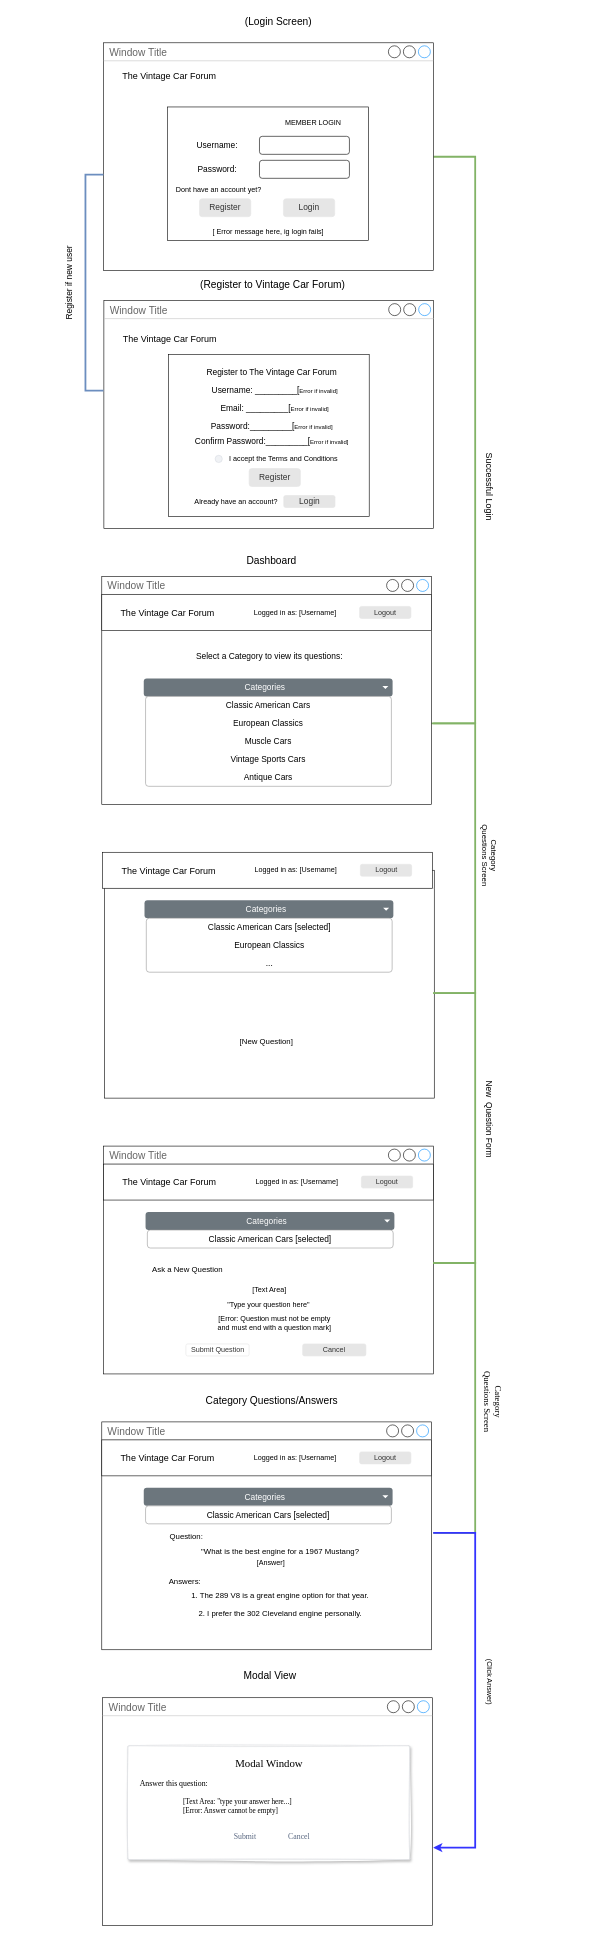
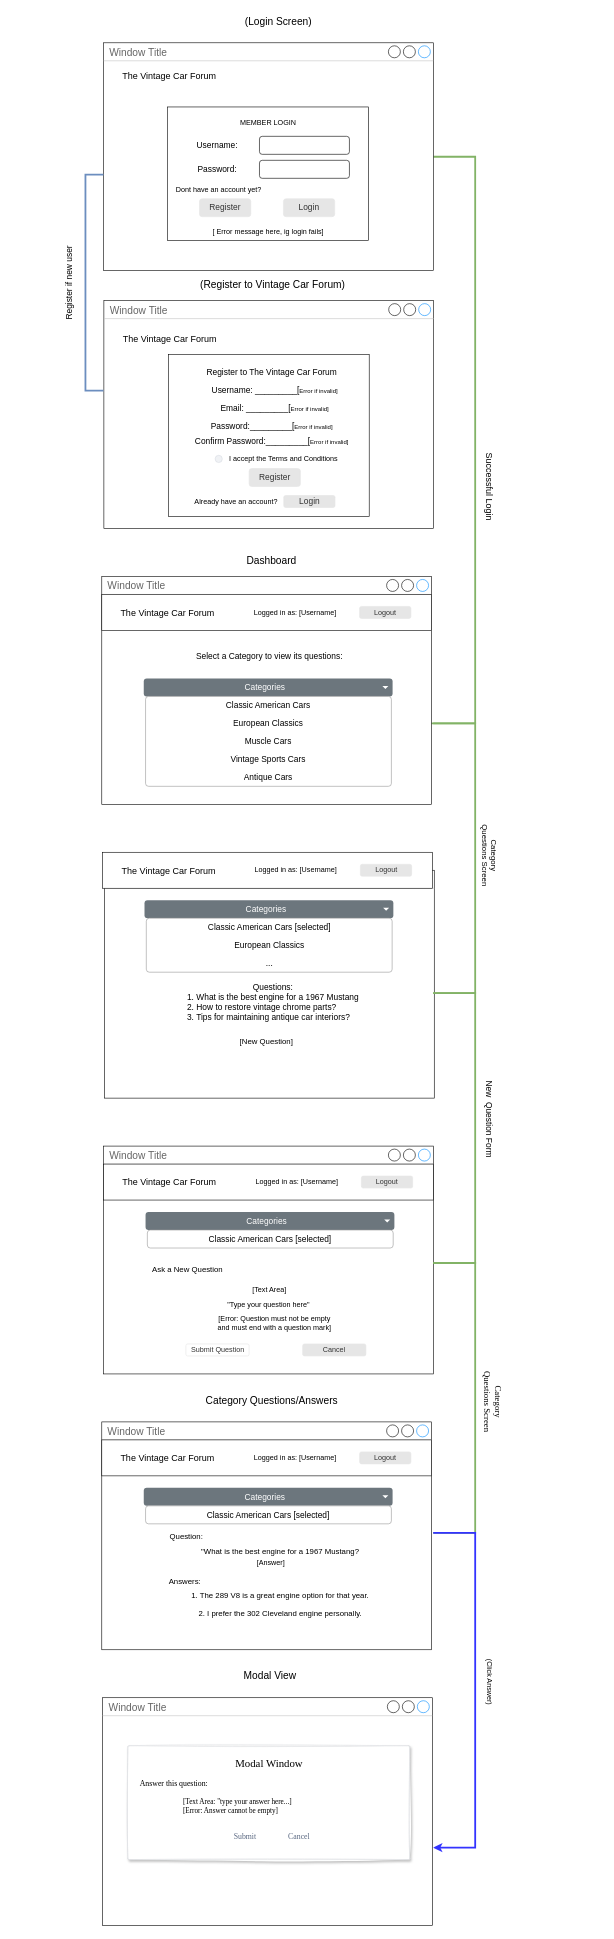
(314, 122) -> (269, 122)
none -> (273, 1002)
